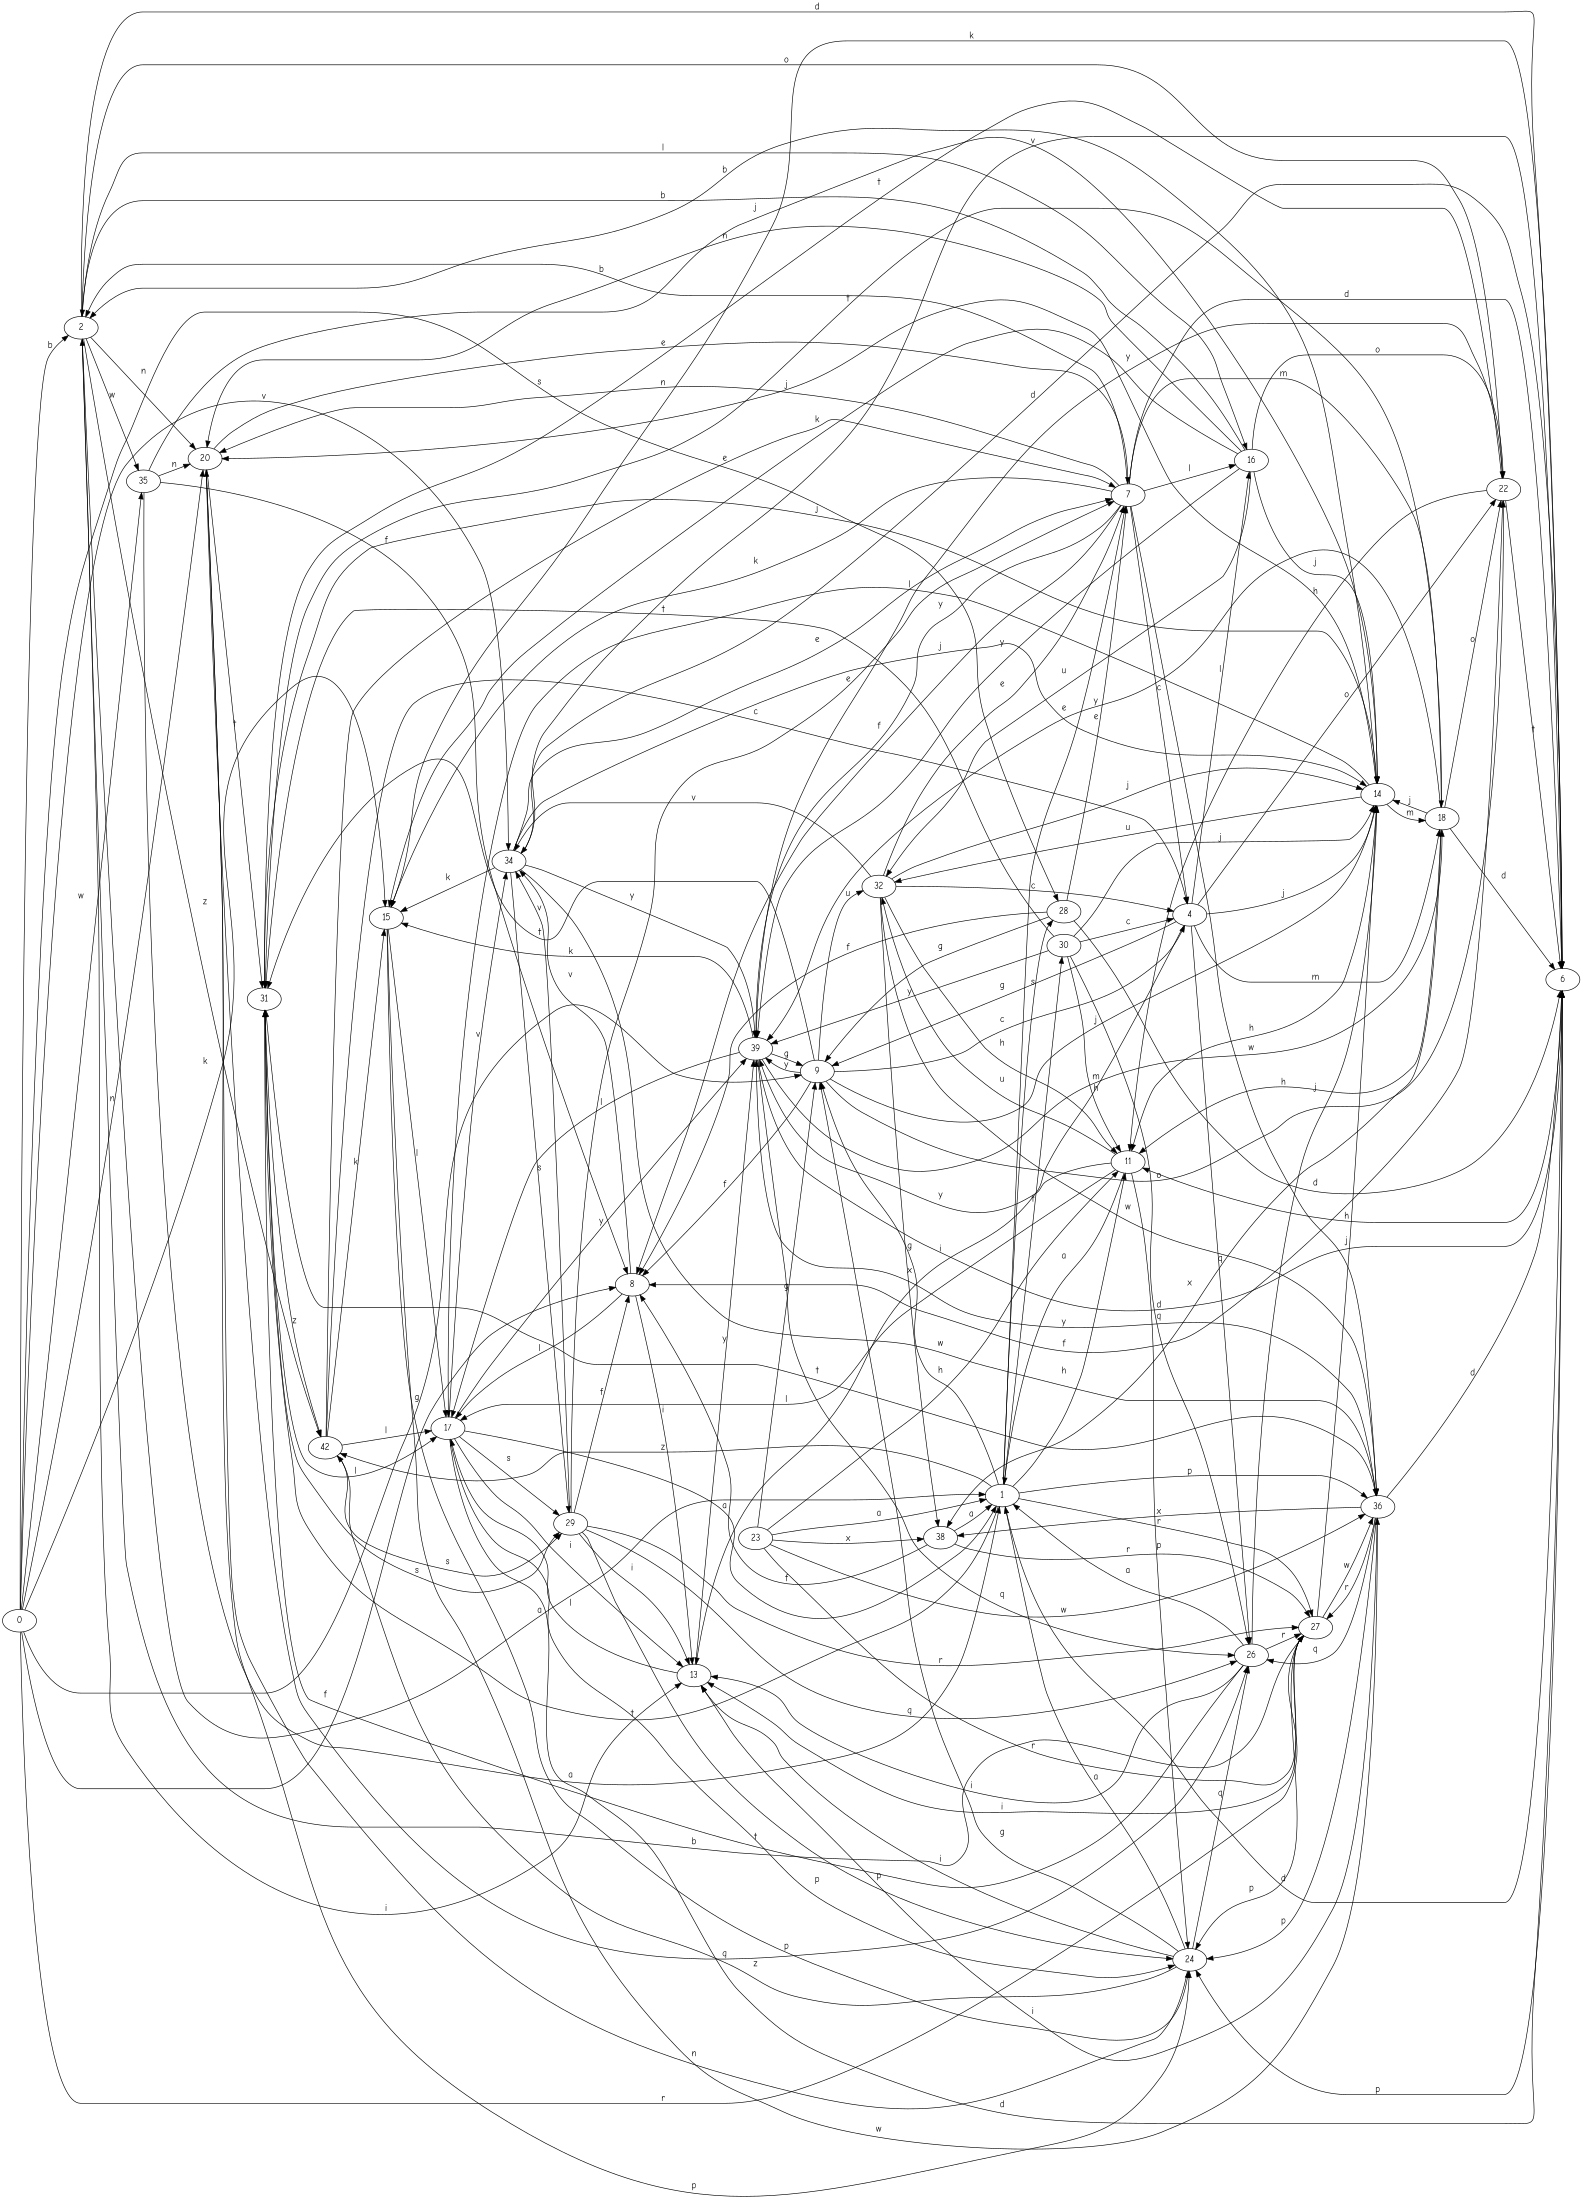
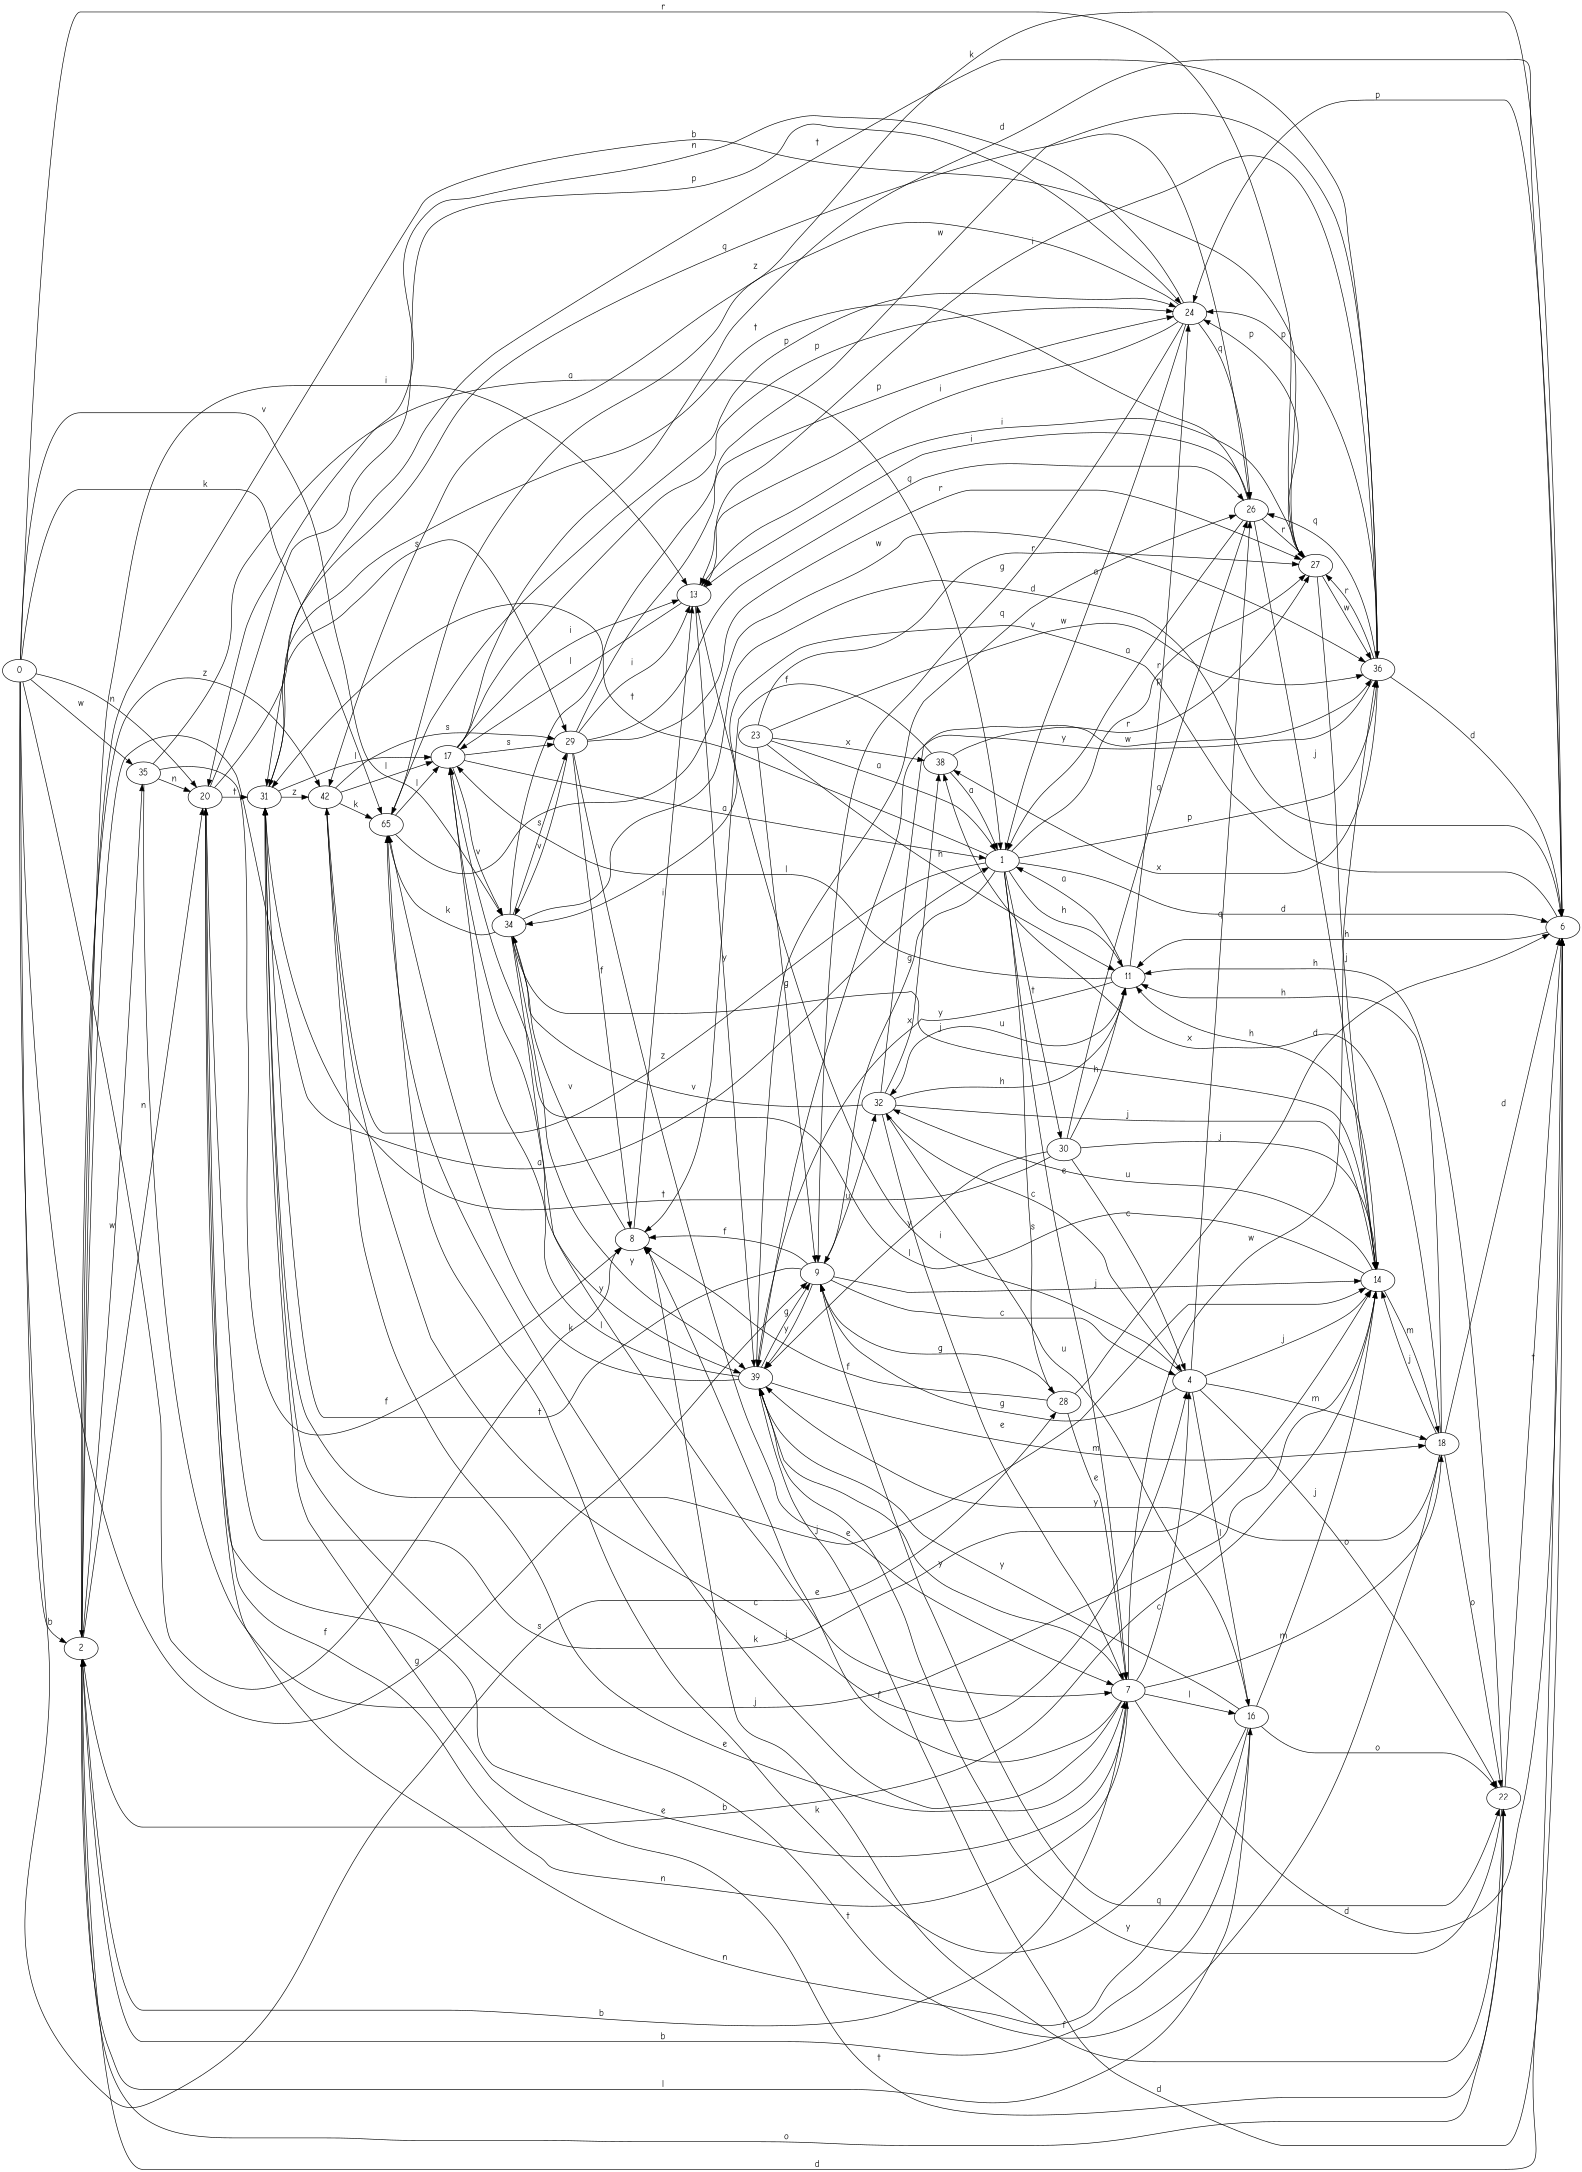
(930, 315) -> (506, 1612)
(386, 918) -> (386, 825)
(1159, 1176) -> (1159, 1901)
(541, 1353) -> none
